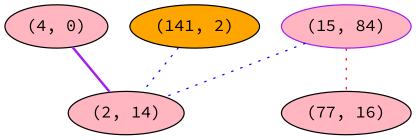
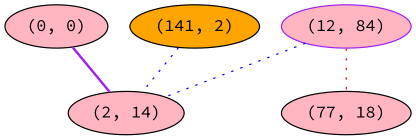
(56, 26) -> (56, 26)
(346, 26) -> (346, 26)
(346, 113) -> (346, 113)
